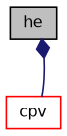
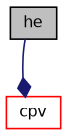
(44, 78) -> (23, 58)
